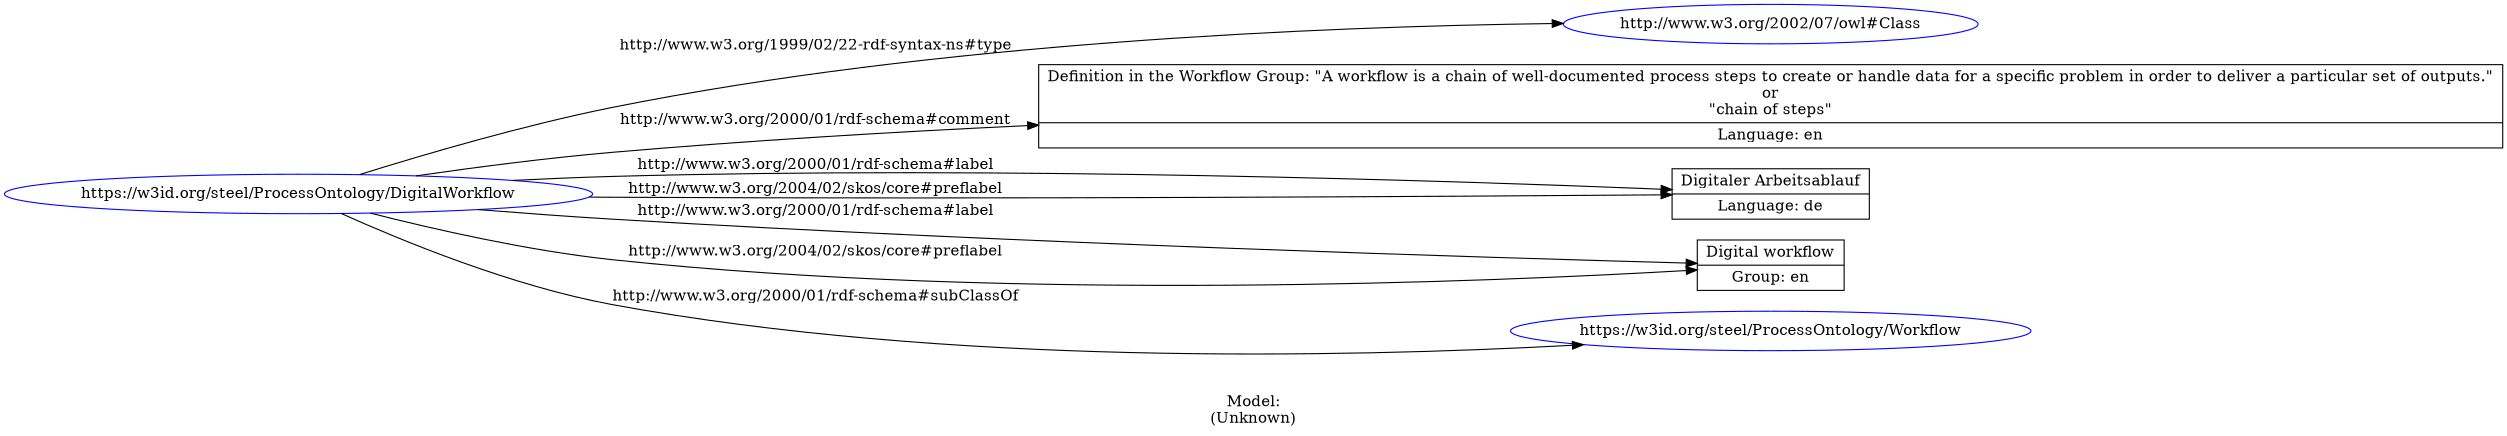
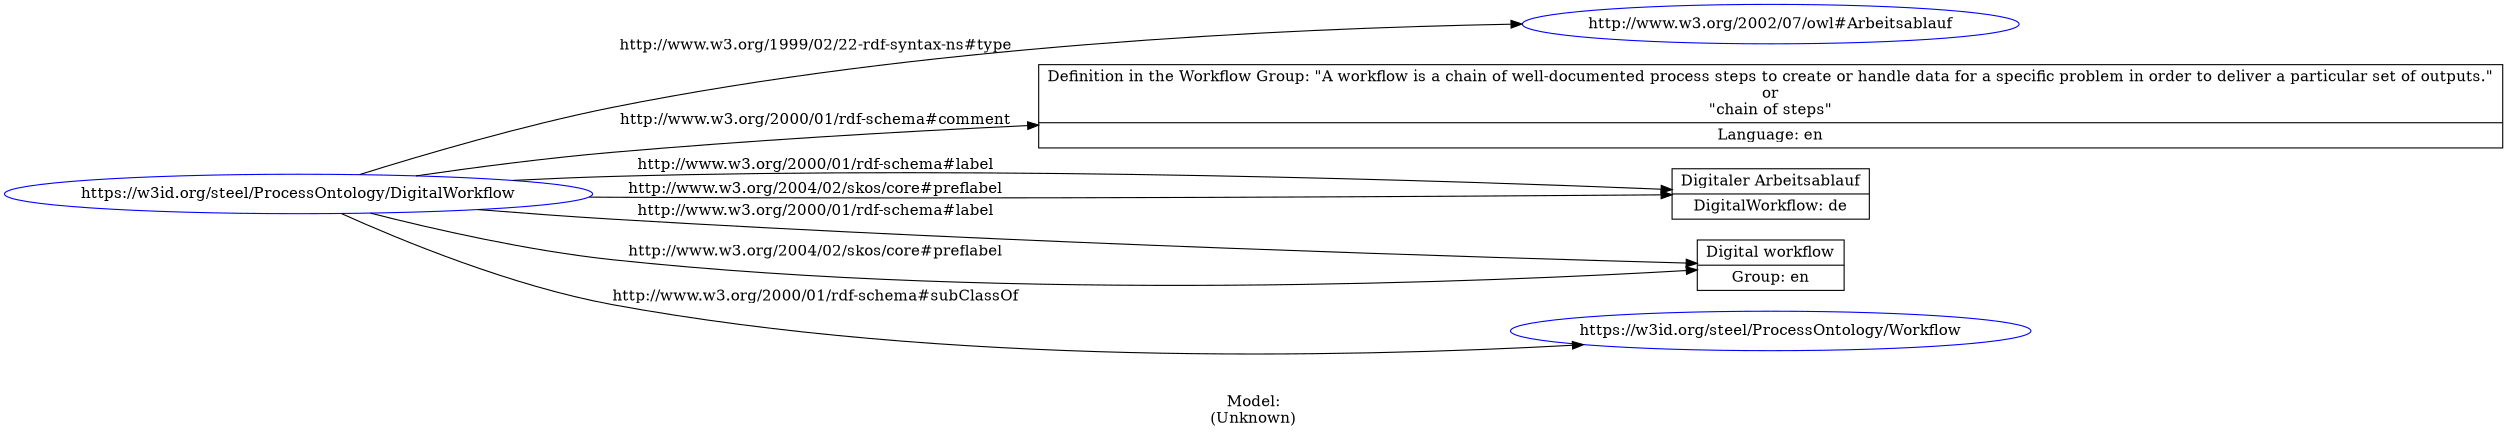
(1771, 24) -> (1771, 24)
(1771, 206) -> (1771, 206)
